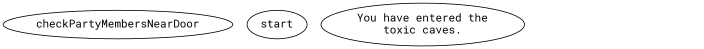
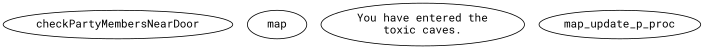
(277, 25) -> (277, 25)
none -> (620, 25)
